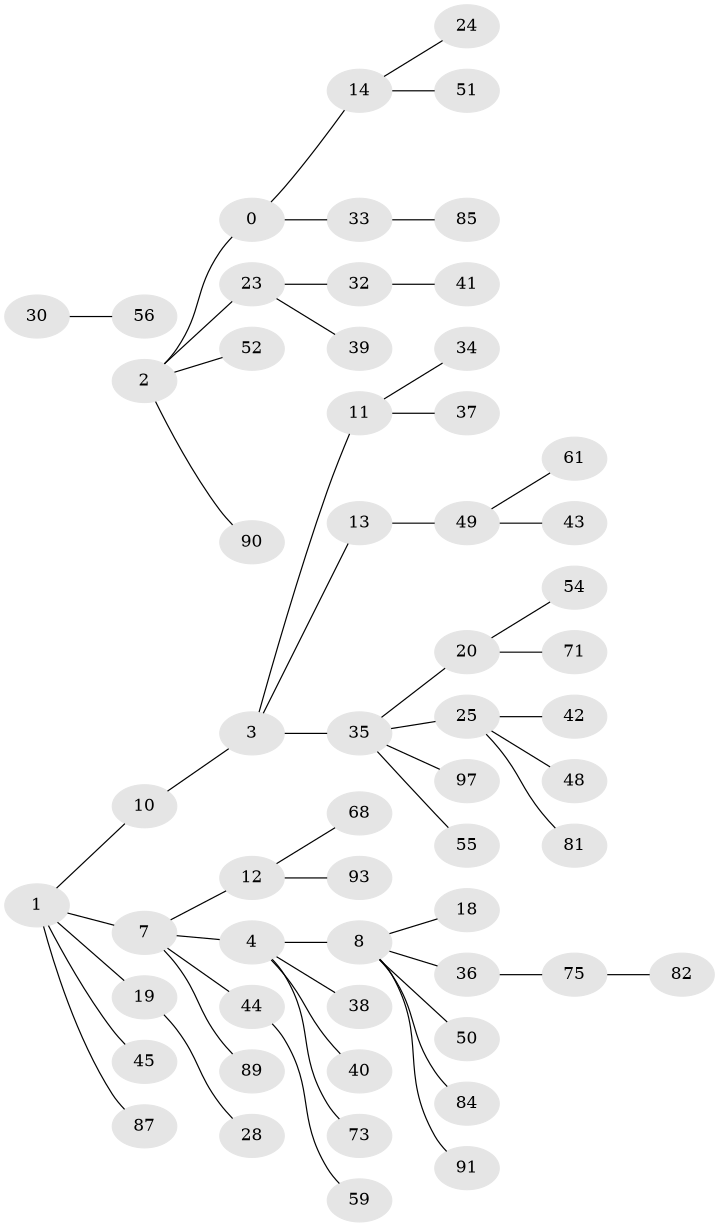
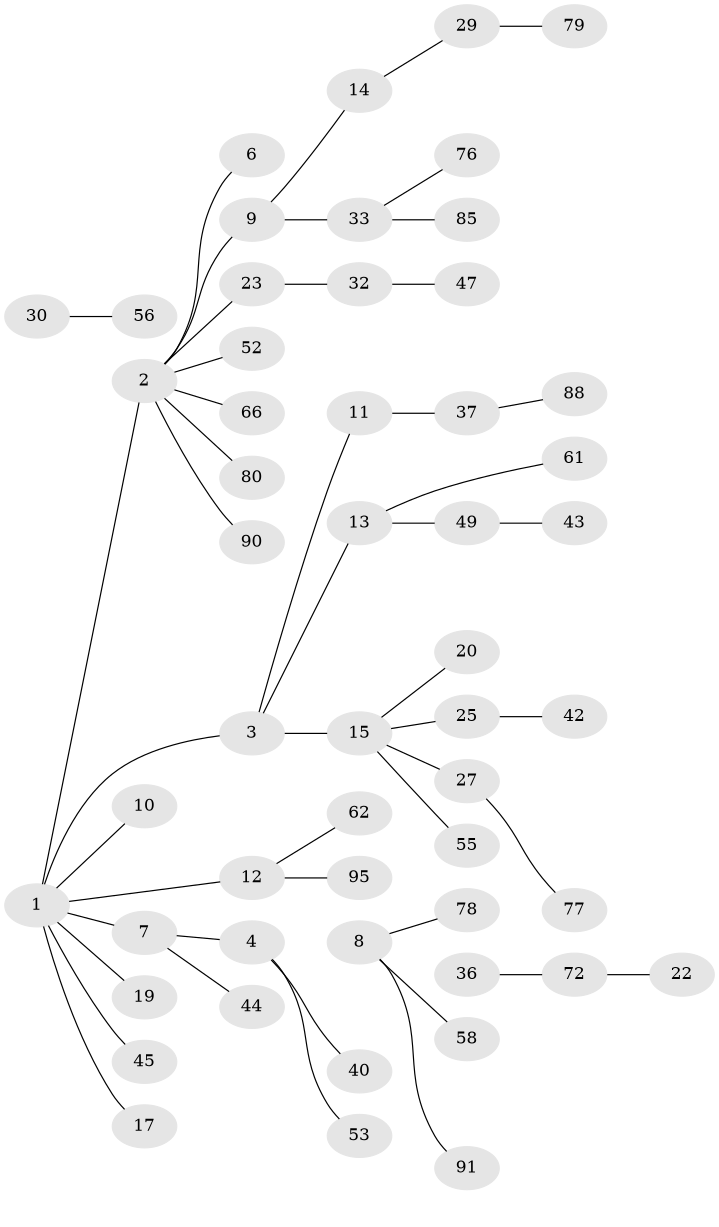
(467, 26) -> (467, 26)
none -> (575, 26)
(467, 91) -> none
none -> (252, 155)
none -> (467, 155)
(252, 220) -> (252, 220)
(467, 284) -> (467, 284)
(360, 349) -> none
(467, 349) -> none
none -> (575, 394)
none -> (252, 413)
none -> (252, 478)
(521, 491) -> (463, 482)
(575, 588) -> none
none -> (91, 643)
(575, 652) -> none
(360, 733) -> (360, 733)
(198, 770) -> (106, 779)
(467, 781) -> (467, 781)
(575, 781) -> none
(360, 813) -> (360, 813)
(575, 846) -> none
(360, 878) -> (360, 878)
(198, 905) -> (145, 892)
(467, 910) -> (467, 910)
none -> (575, 910)
(306, 942) -> none
(413, 959) -> none
(575, 975) -> (575, 975)
(682, 975) -> (682, 975)
(360, 1007) -> none
(467, 1039) -> (467, 1039)
(252, 1071) -> none
(467, 1104) -> none
(145, 1126) -> (145, 1126)
(252, 1136) -> none
(360, 1136) -> (360, 1136)
(360, 1200) -> none
